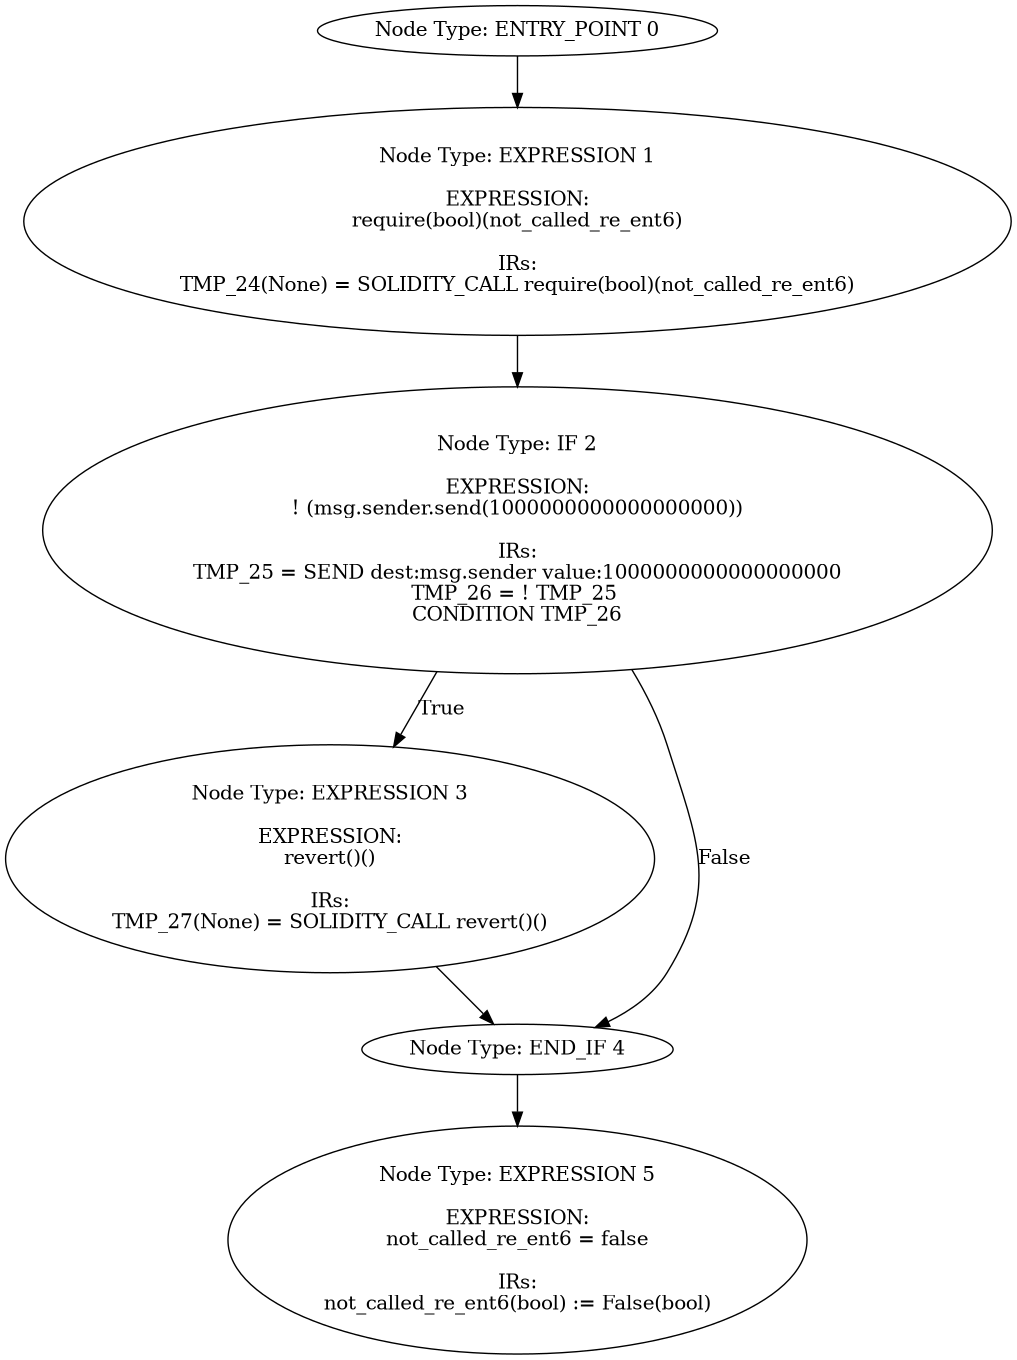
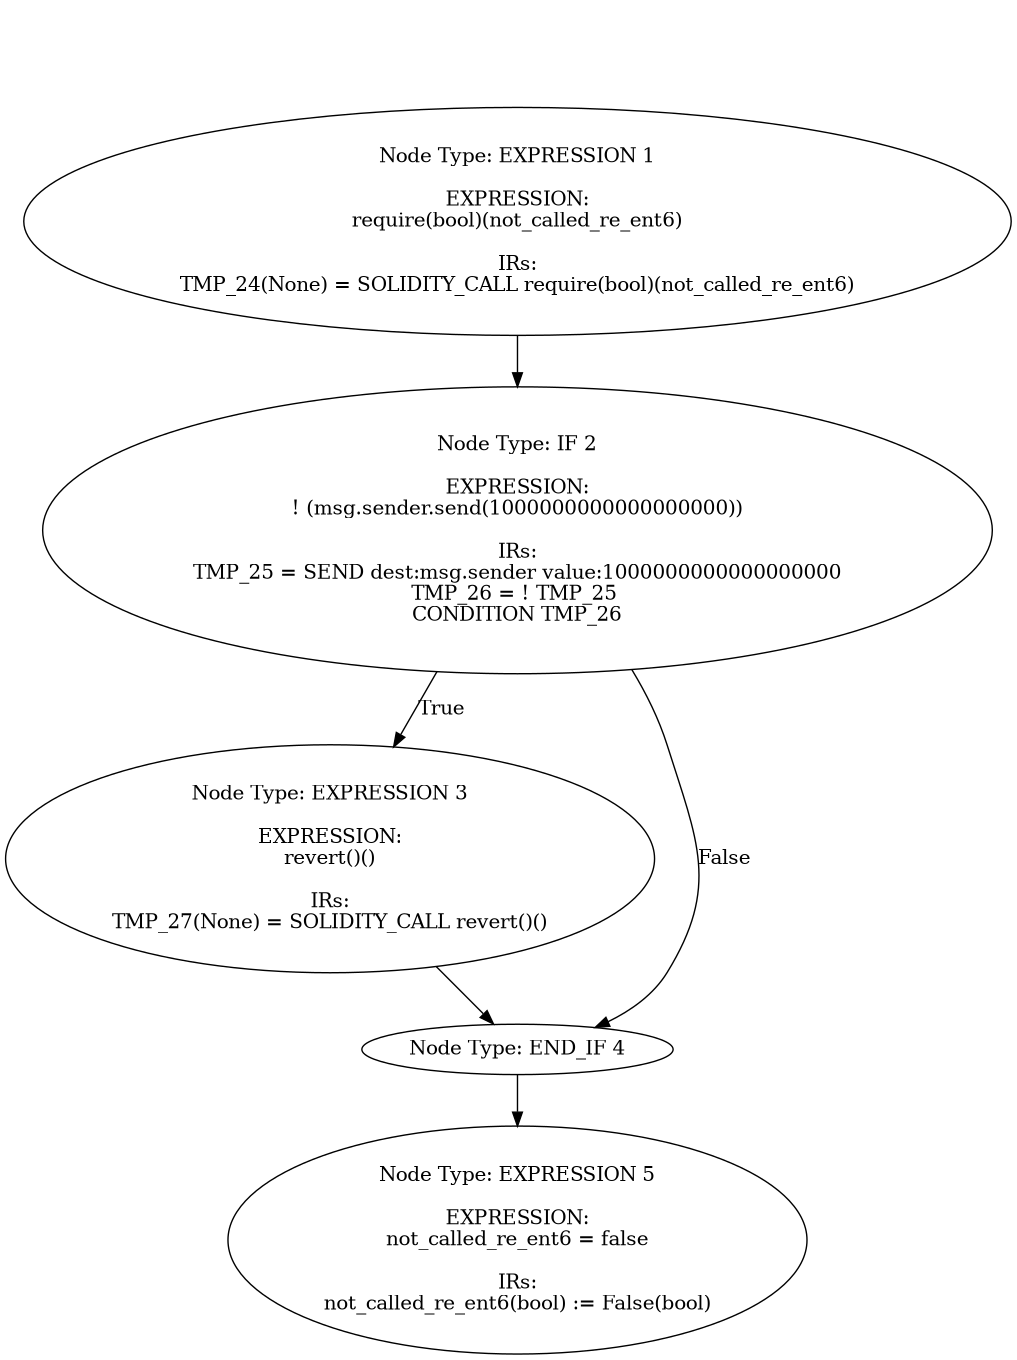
(517, 31) -> none
